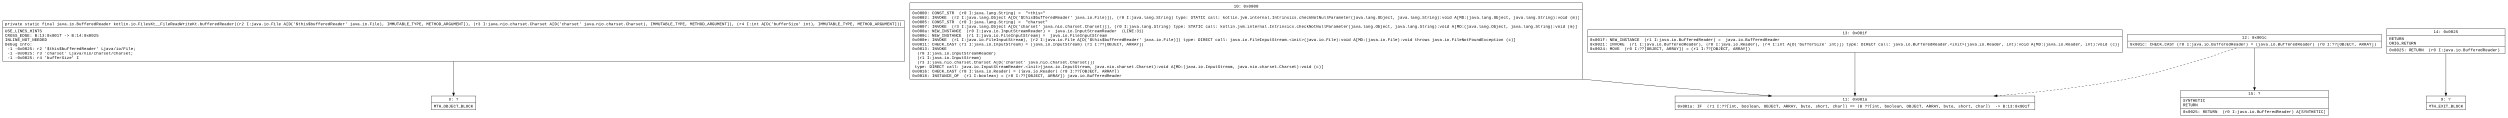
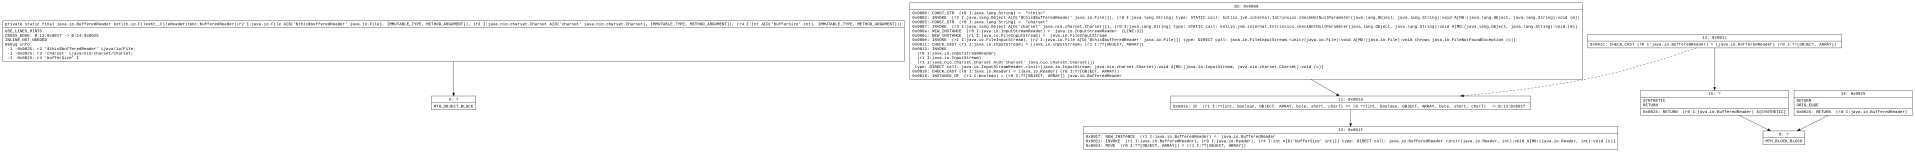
(2403, 43) -> (1808, 105)
(1855, 73) -> (1351, 117)
(2446, 106) -> (1784, 141)
none -> (1754, 122)
